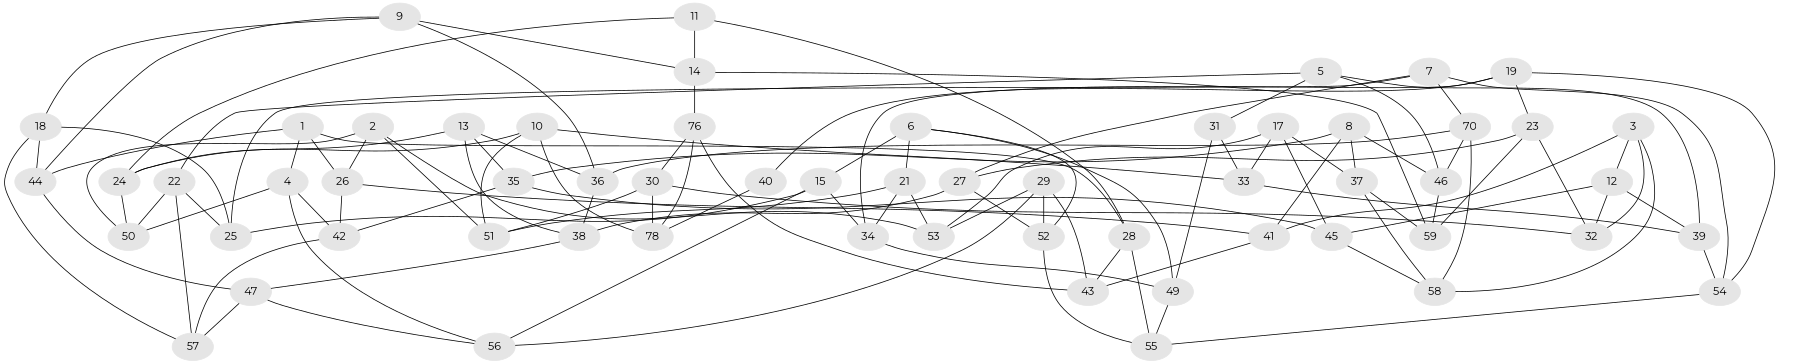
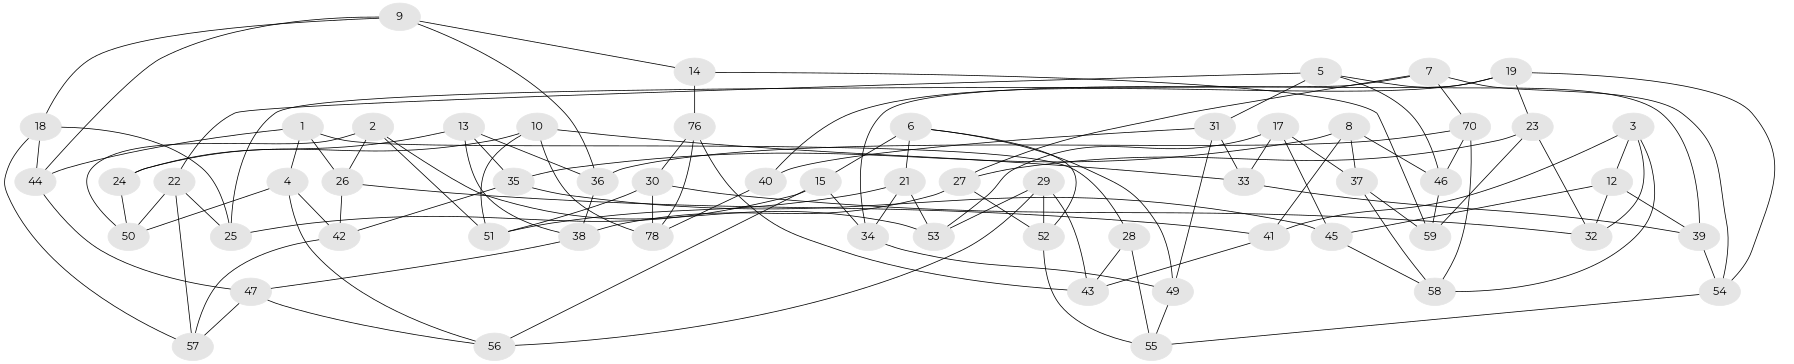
(695, 17) -> none
none -> (1028, 139)
